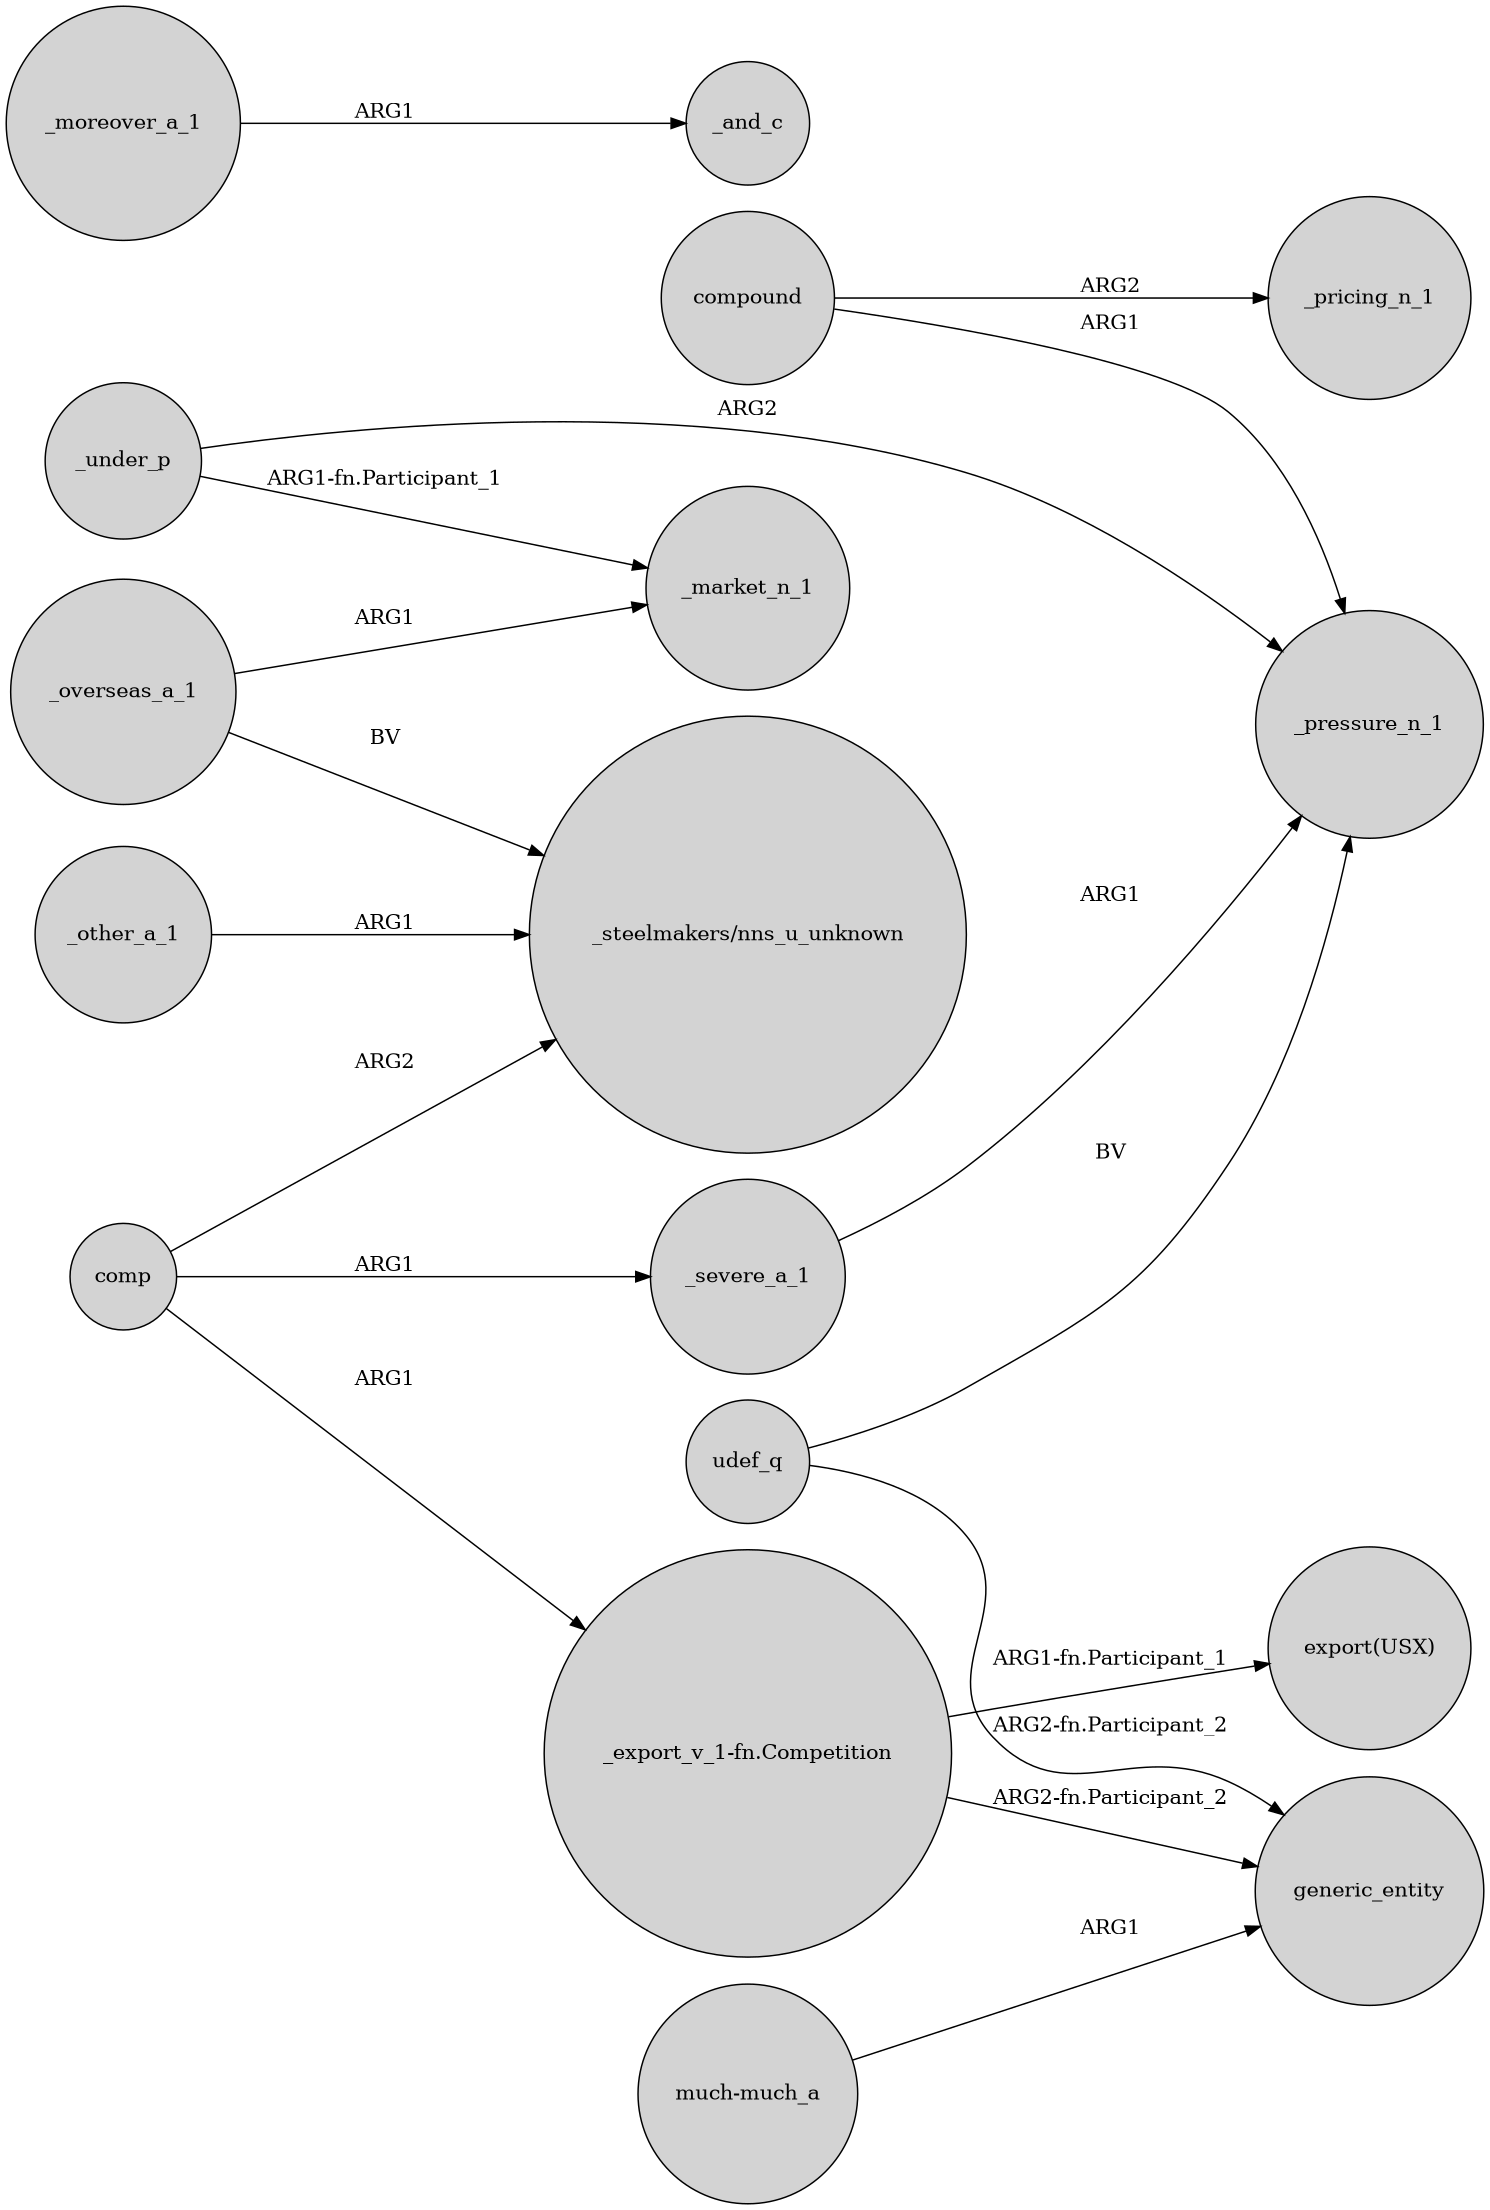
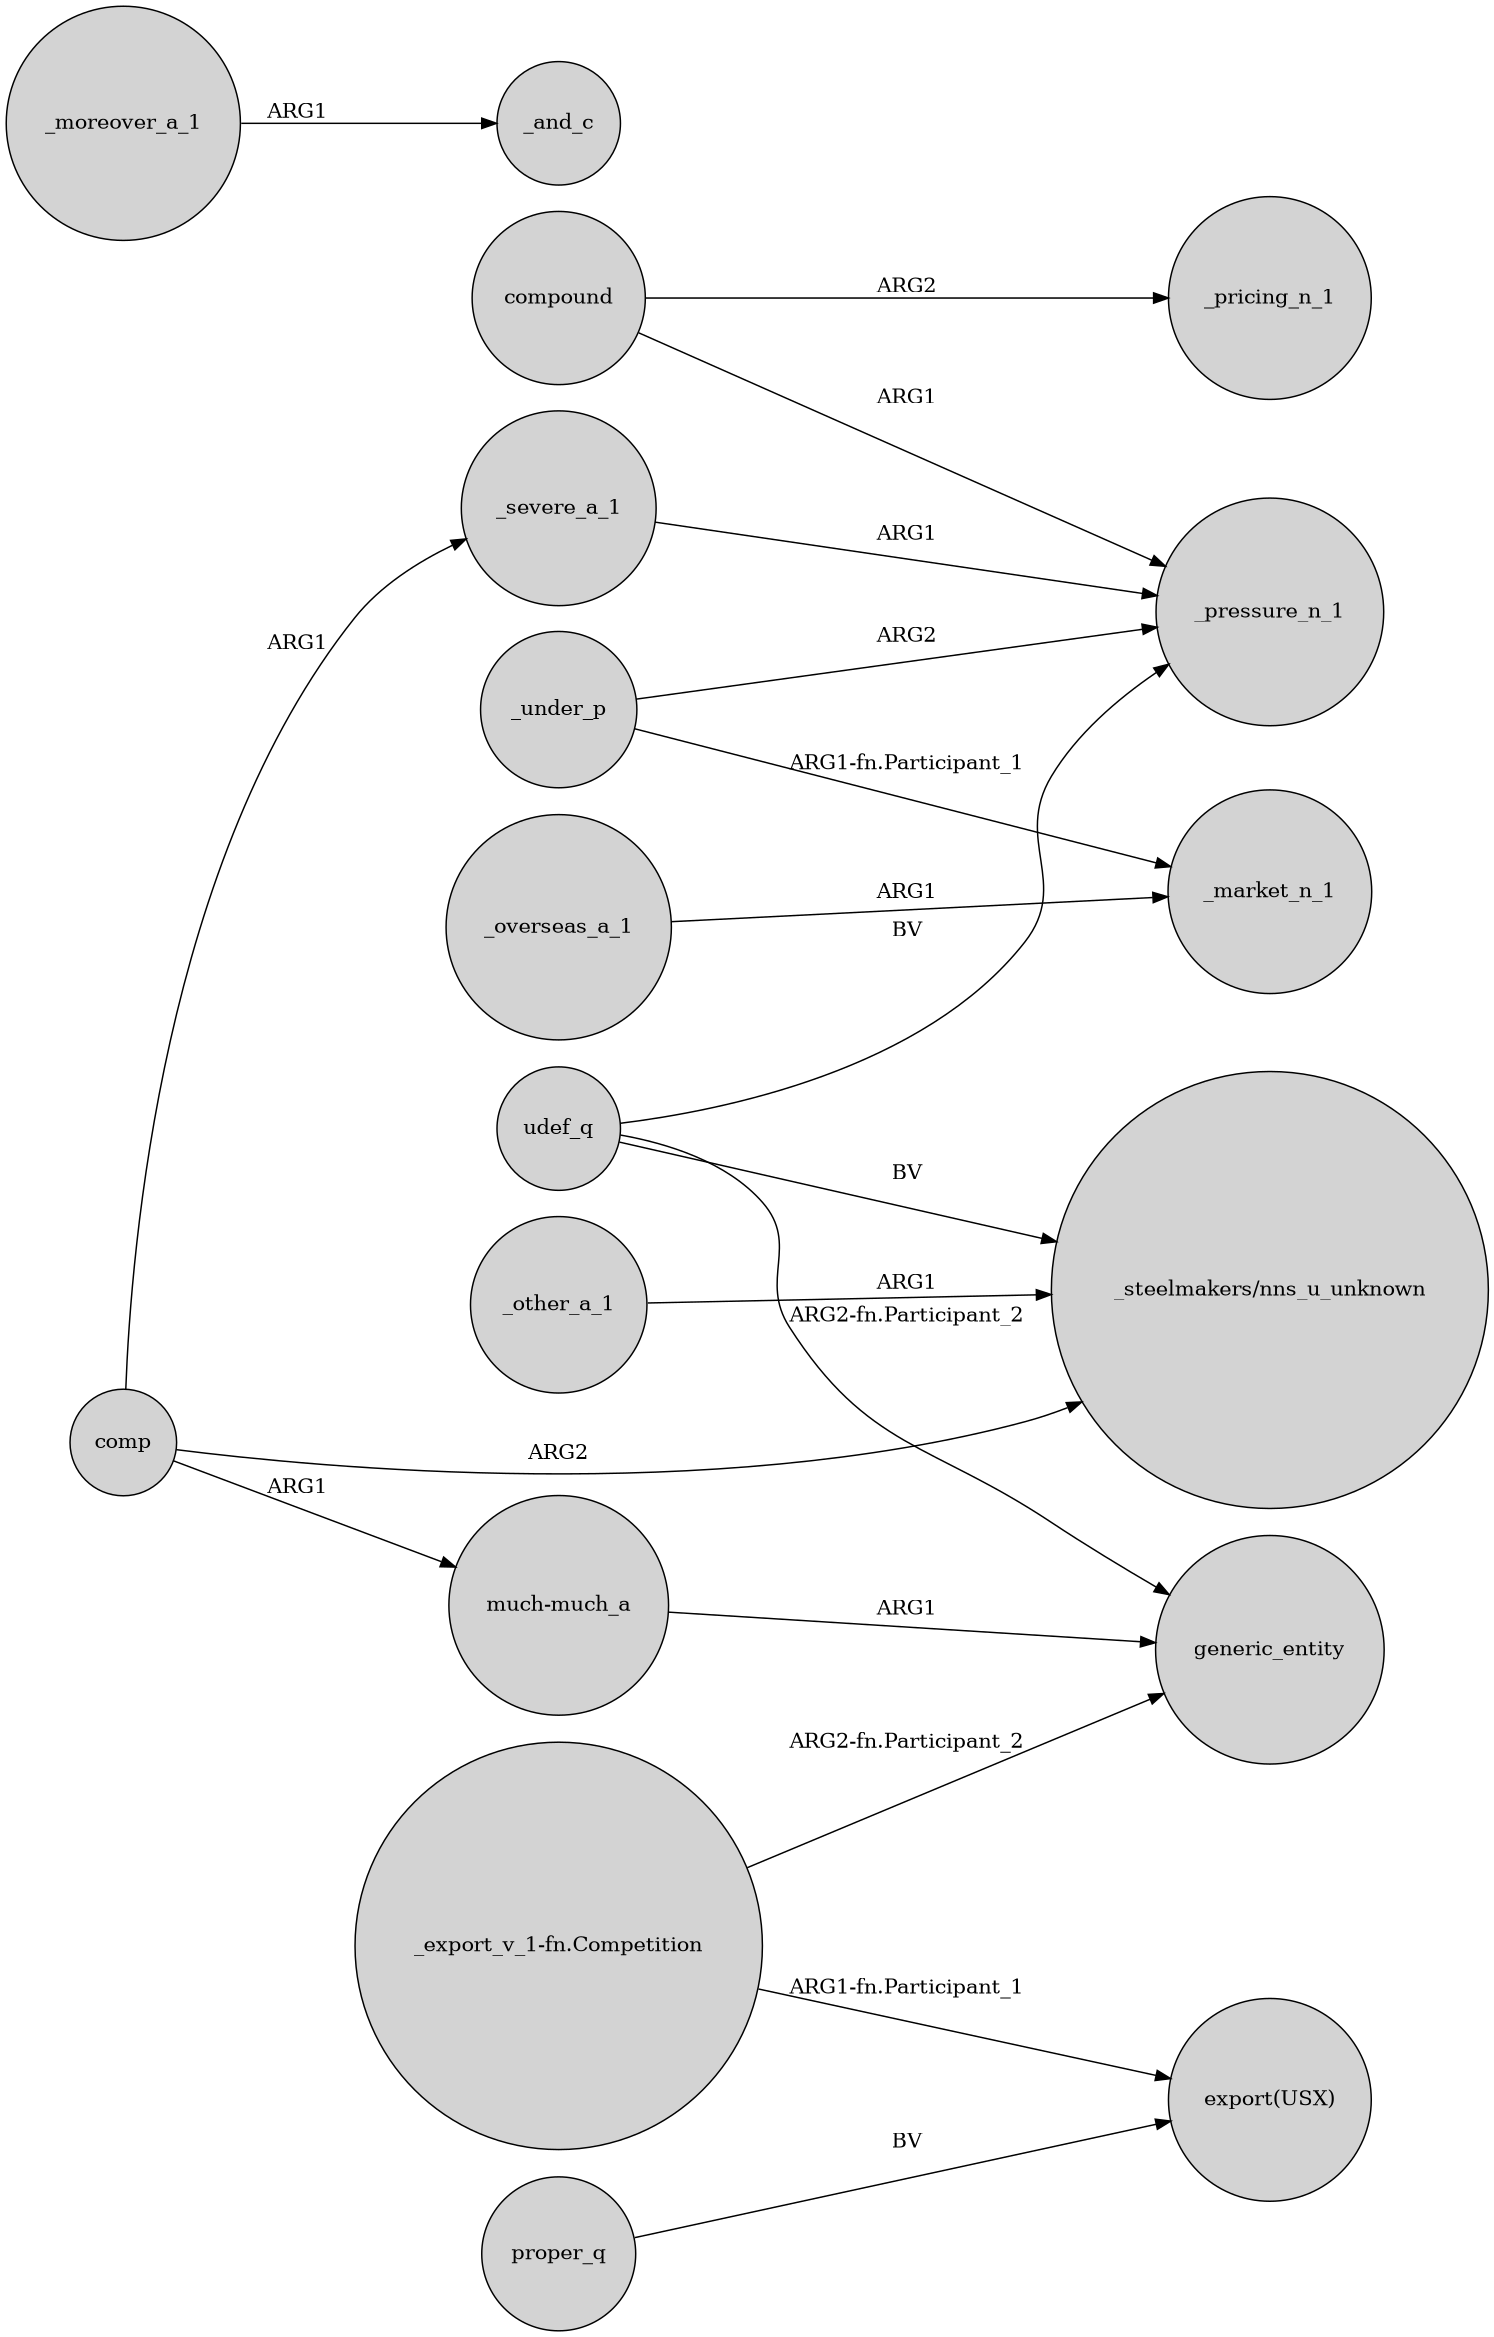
(379, 791) -> (831, 1190)
(370, 1464) -> (307, 1511)
none -> (559, 2254)
